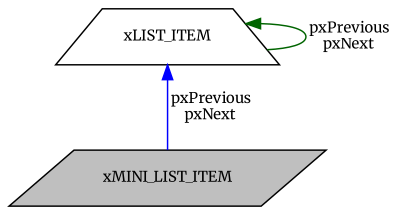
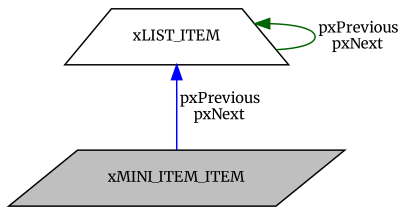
(168, 178) -> (177, 178)
